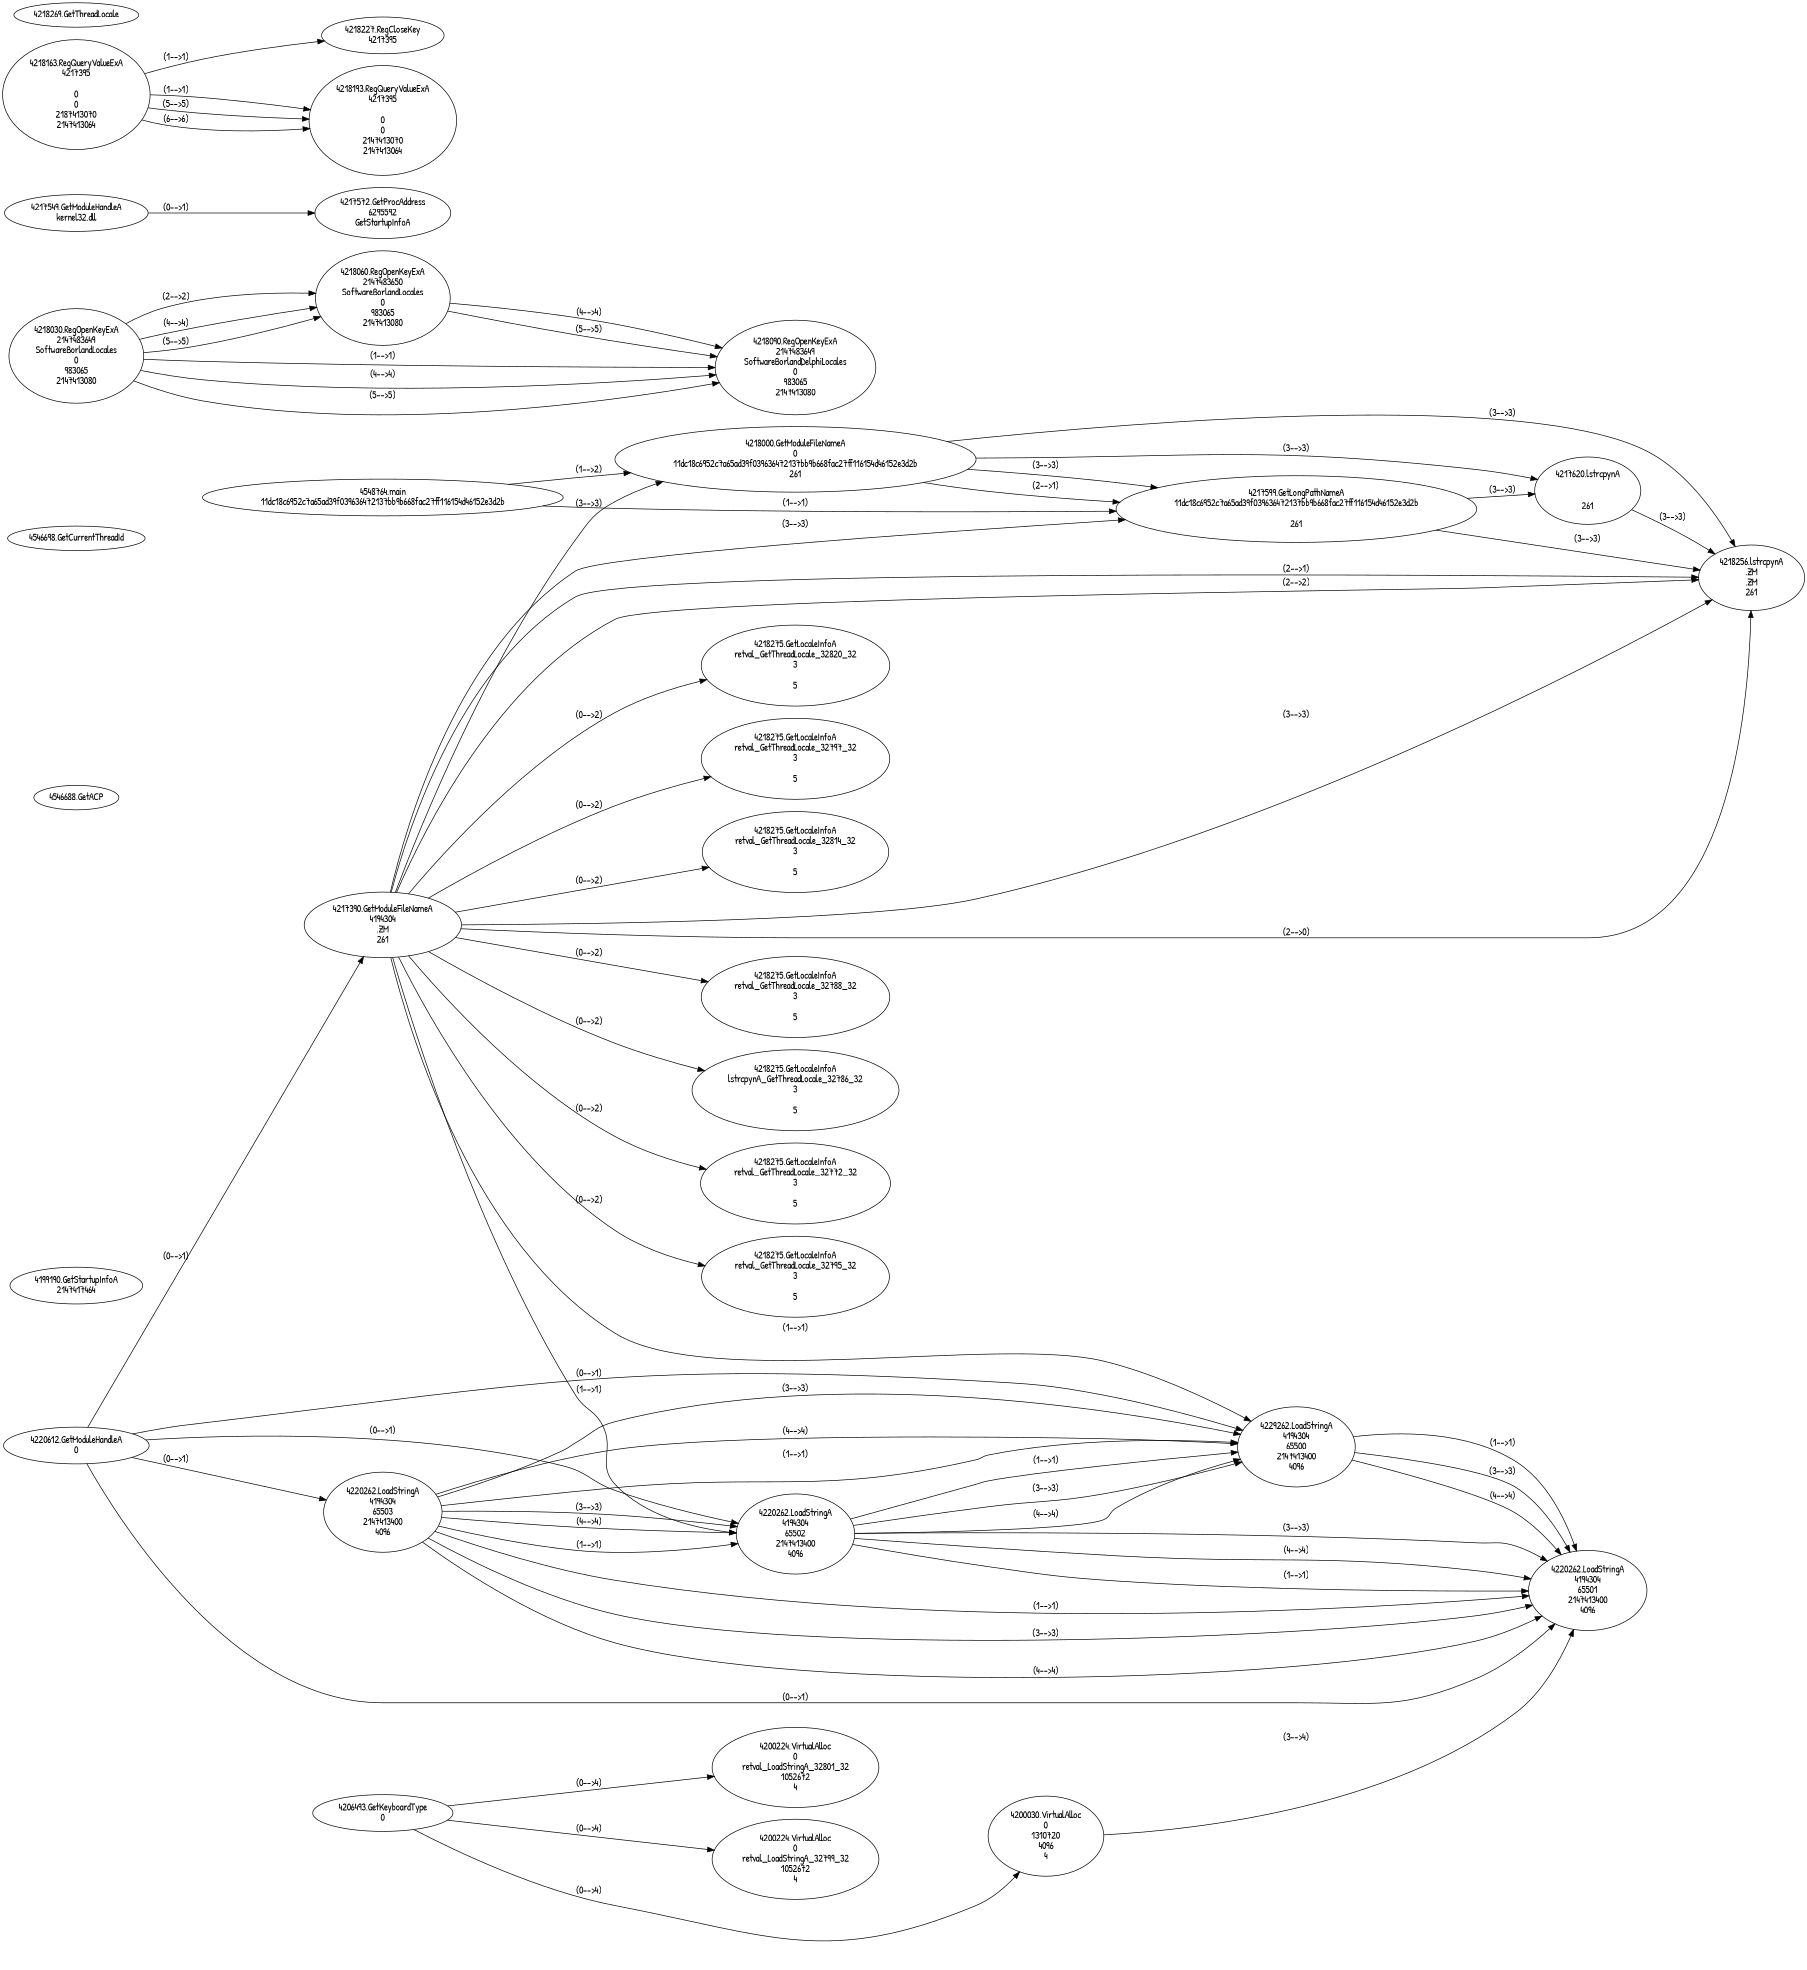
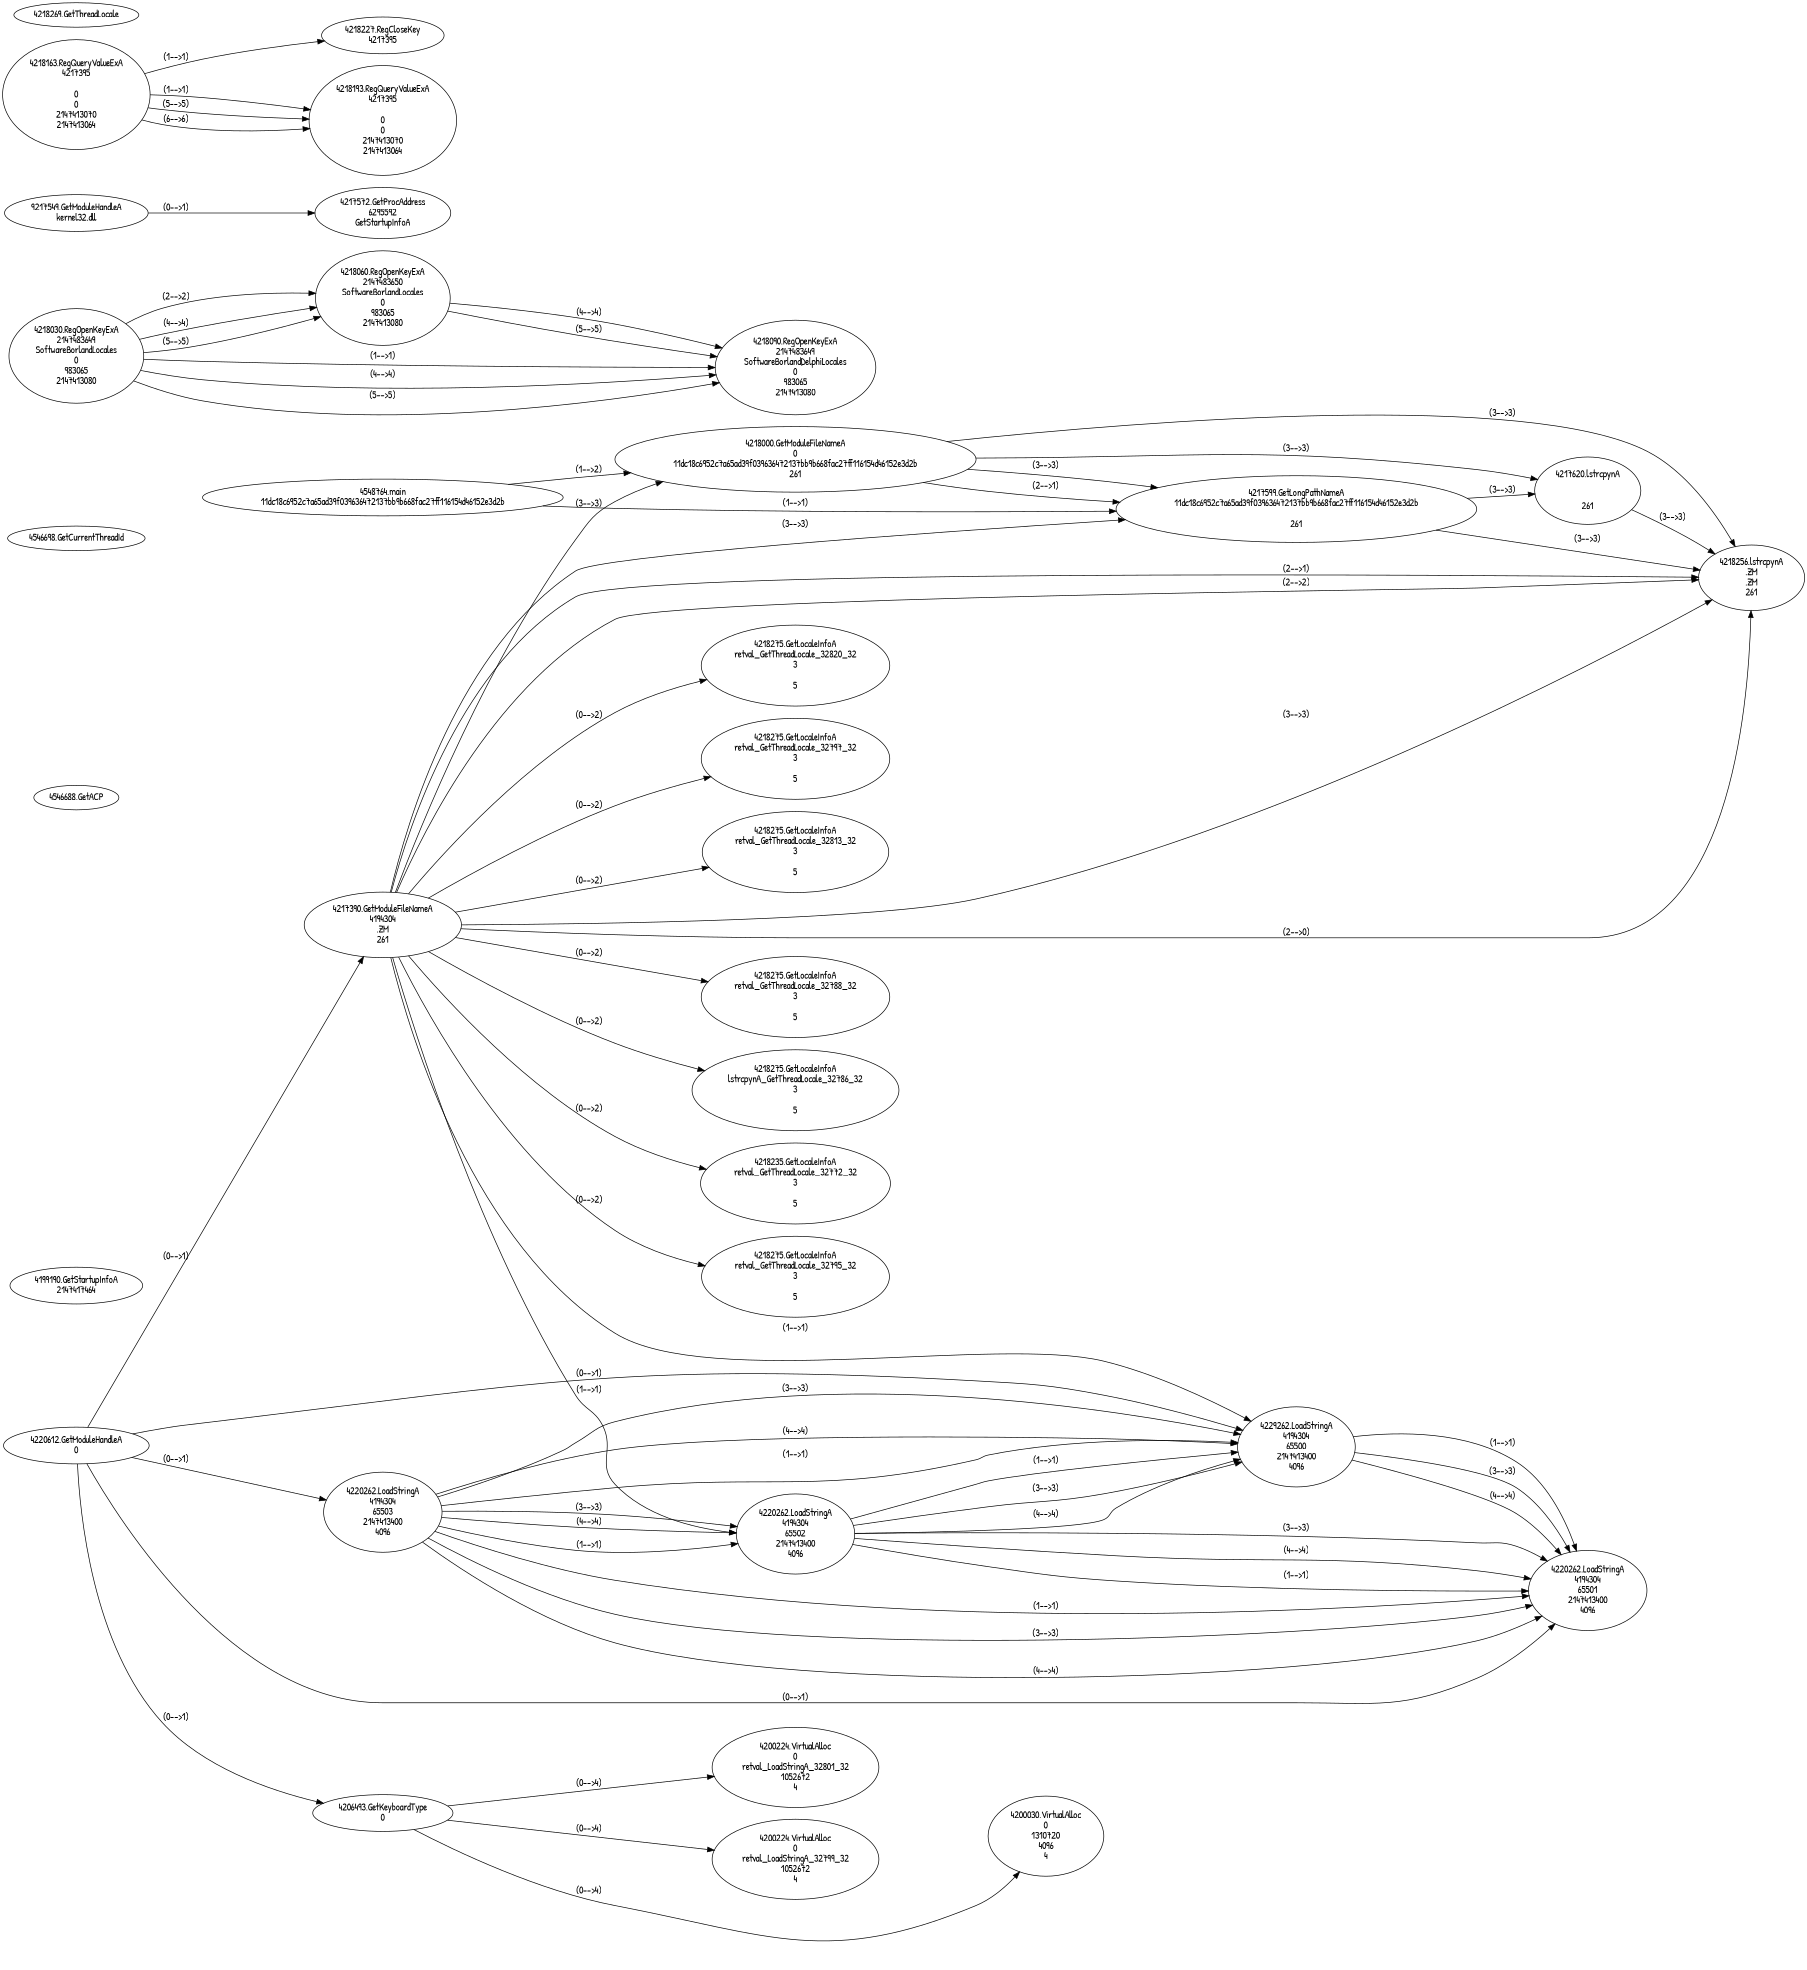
(76, 95) -> (76, 95)
(76, 213) -> (76, 213)
(796, 852) -> (796, 852)
(796, 1183) -> (796, 1183)
(444, 1445) -> (133, 1681)
(1364, 1789) -> none
